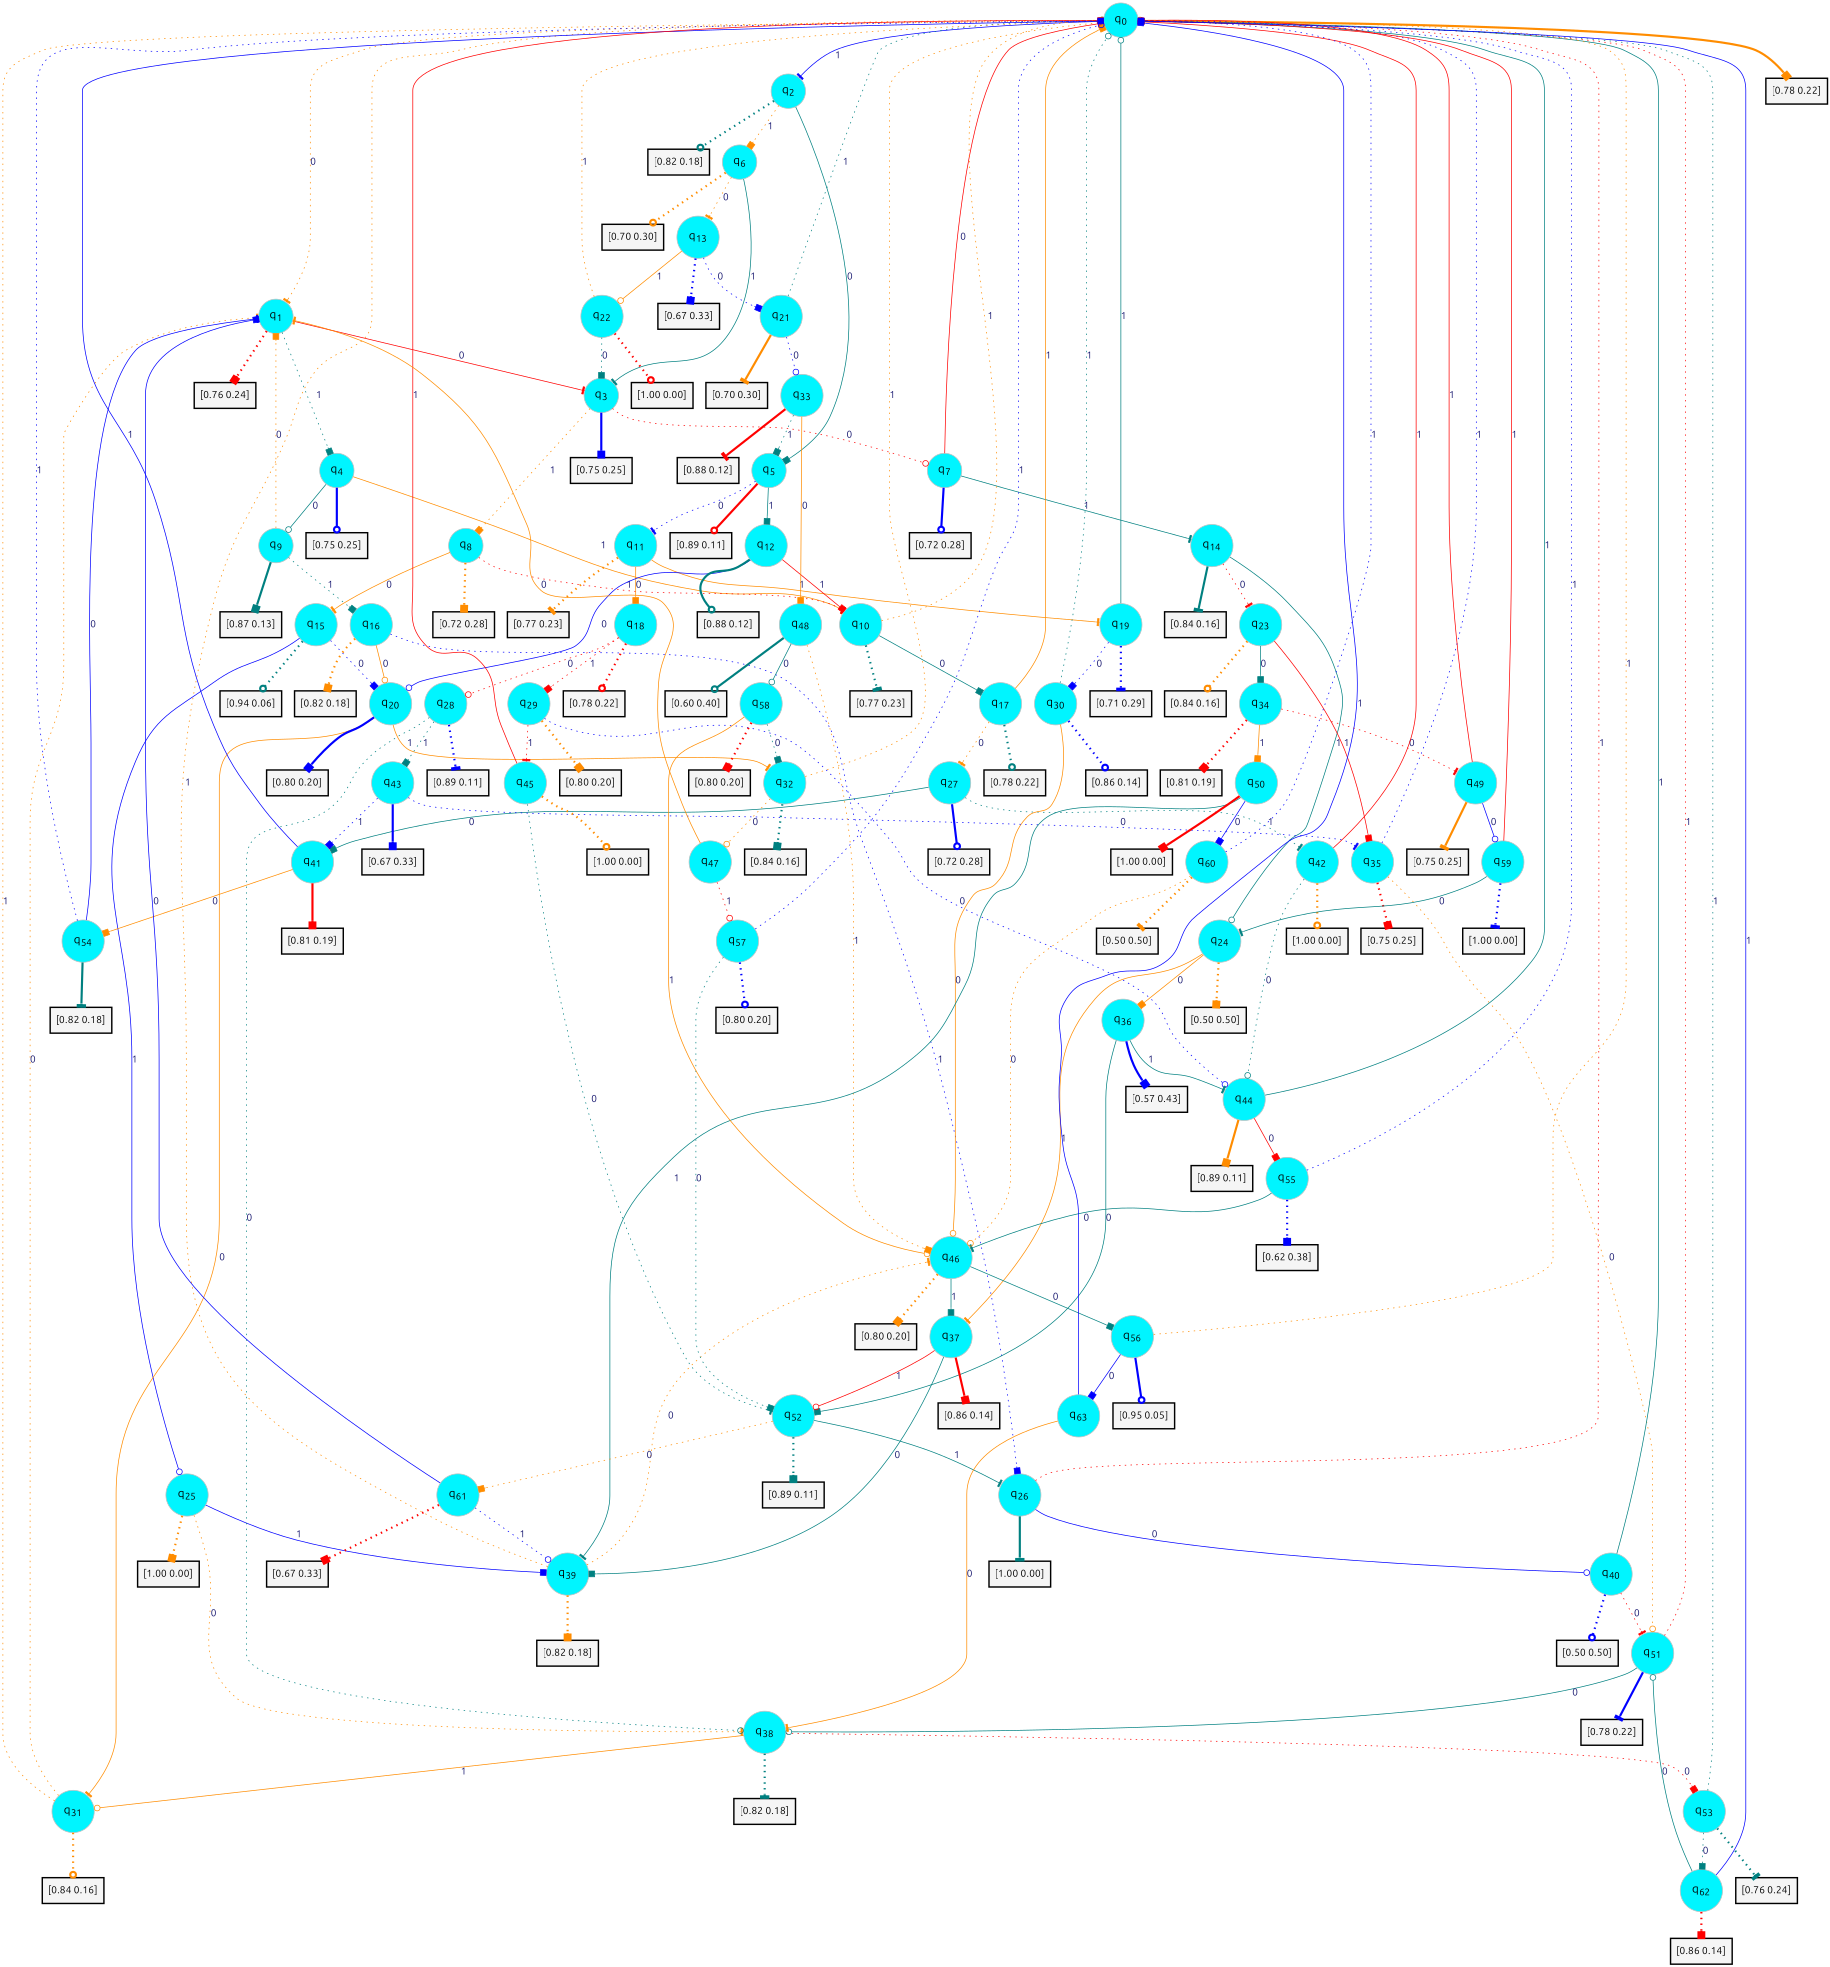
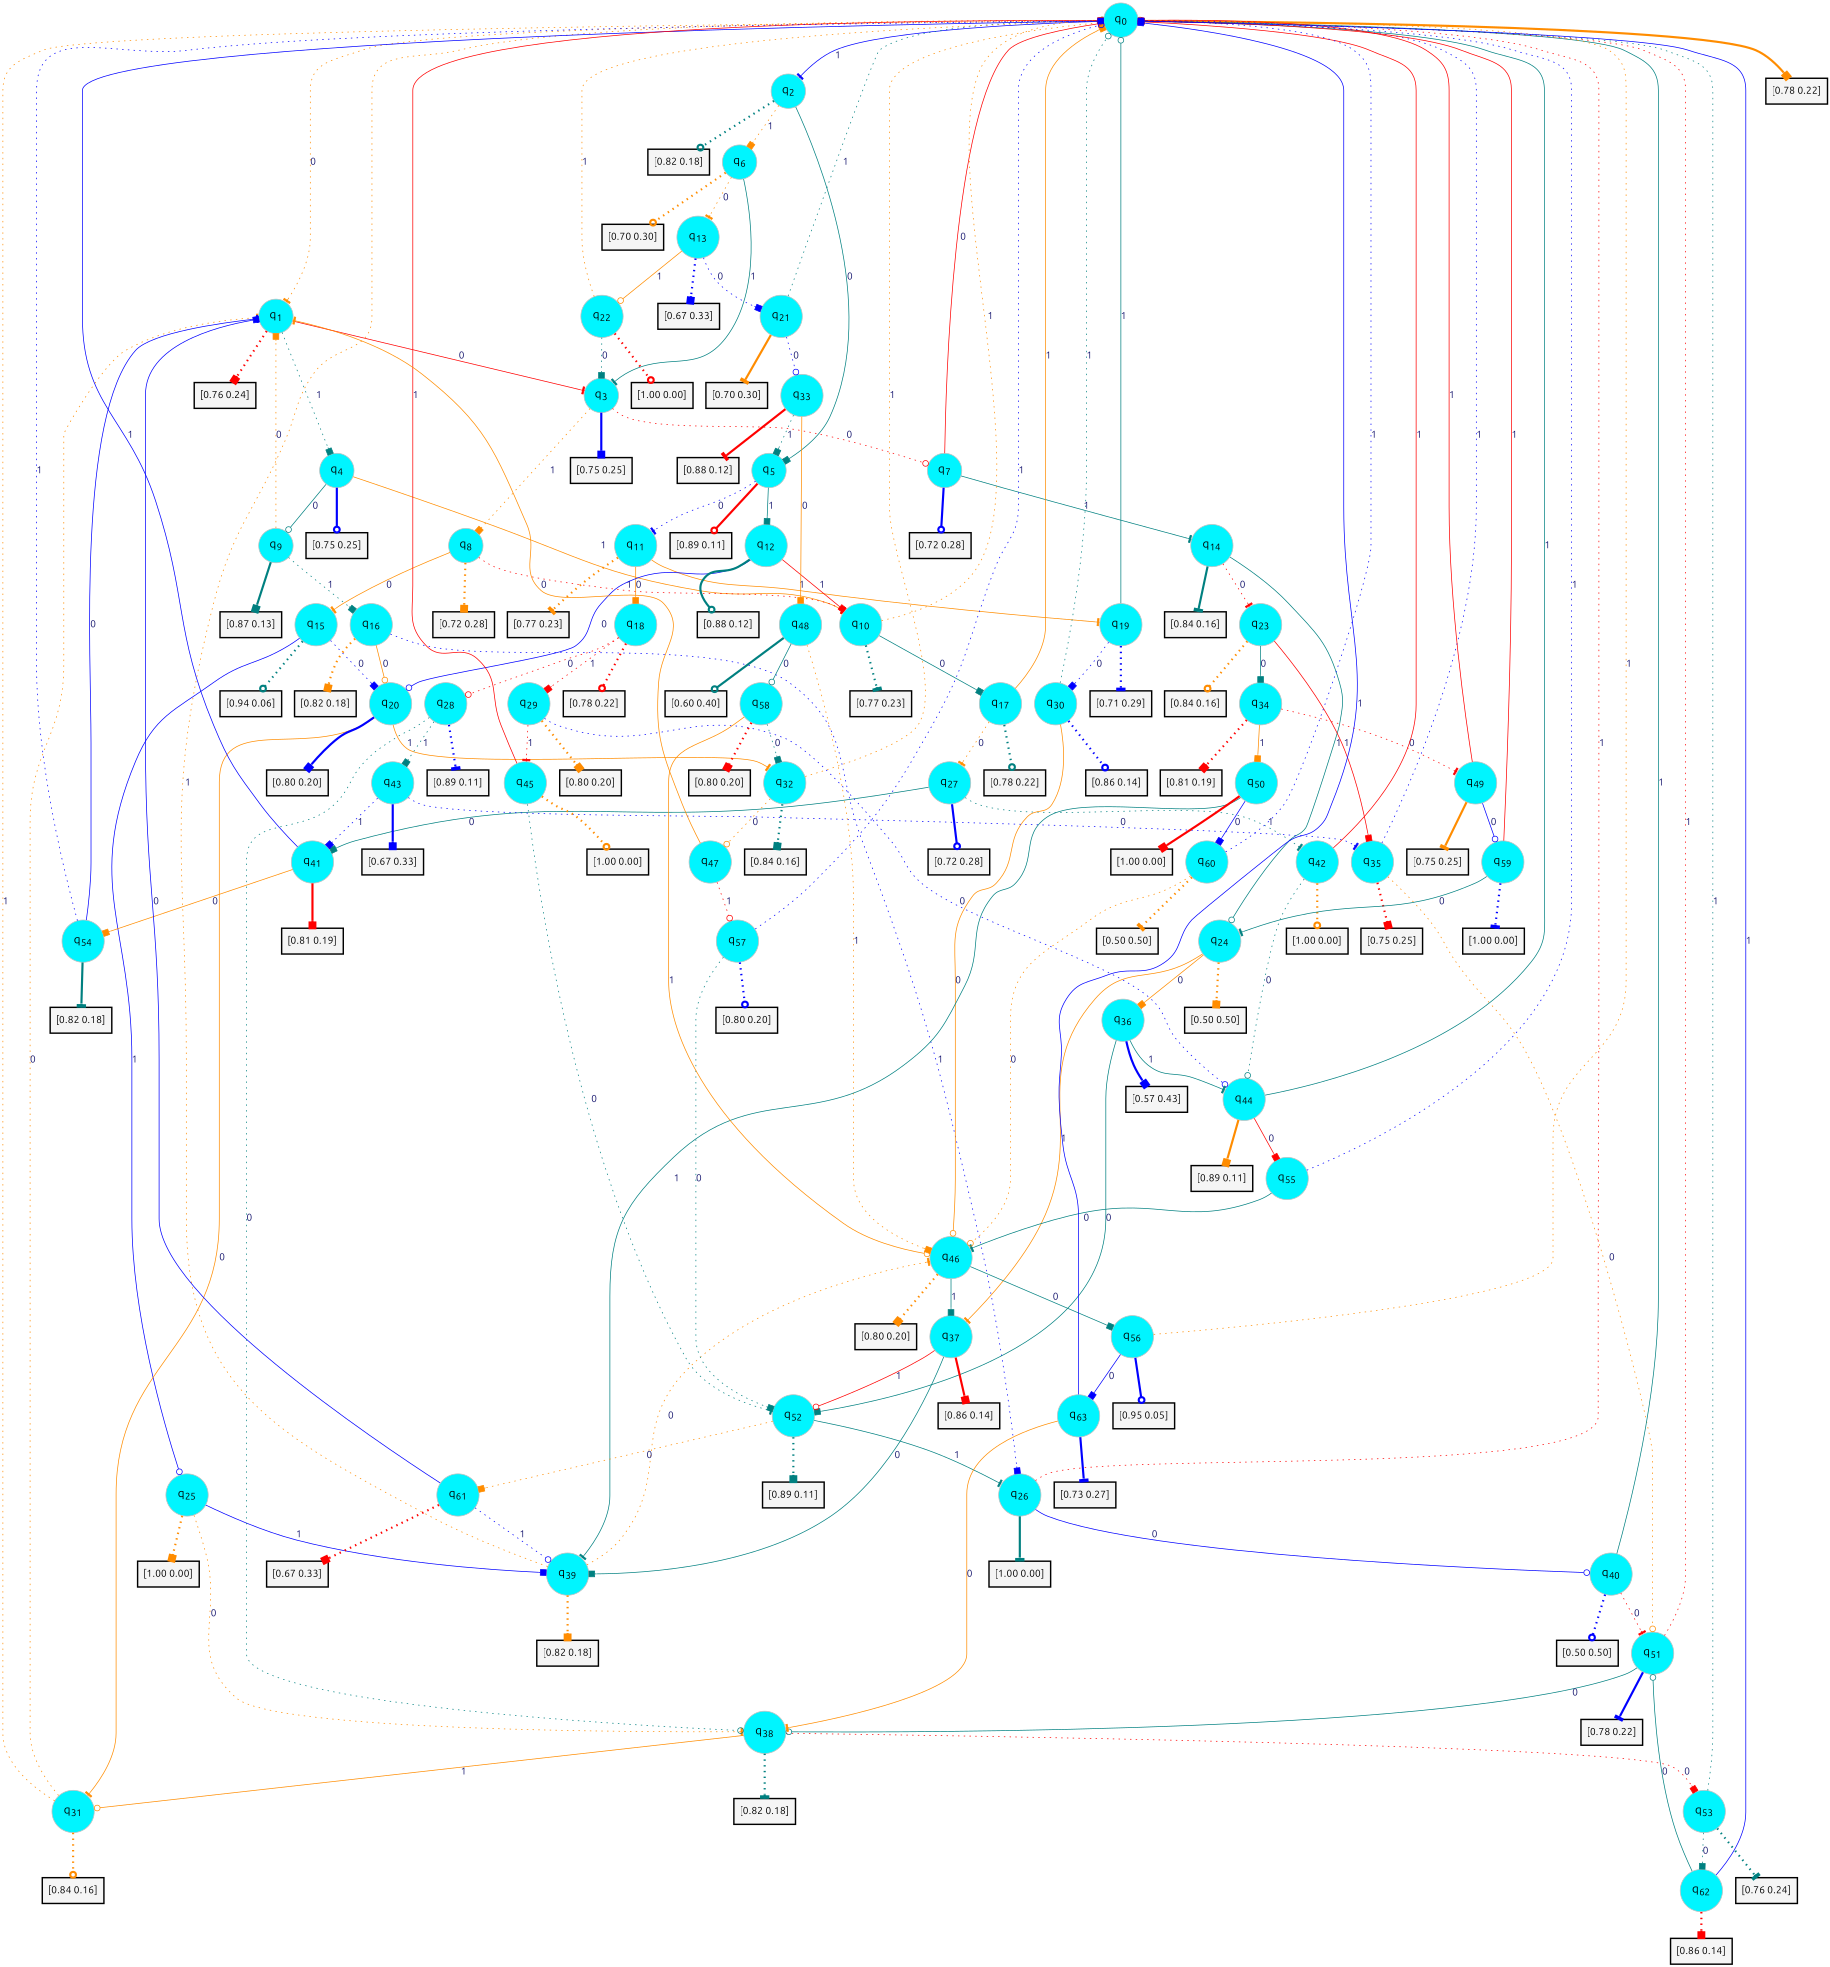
(1287, 1258) -> none
none -> (1085, 1495)
